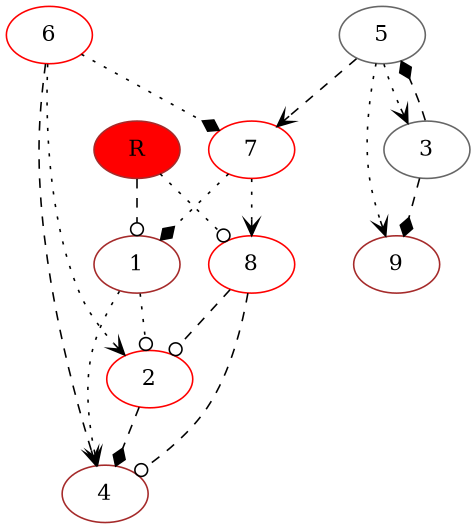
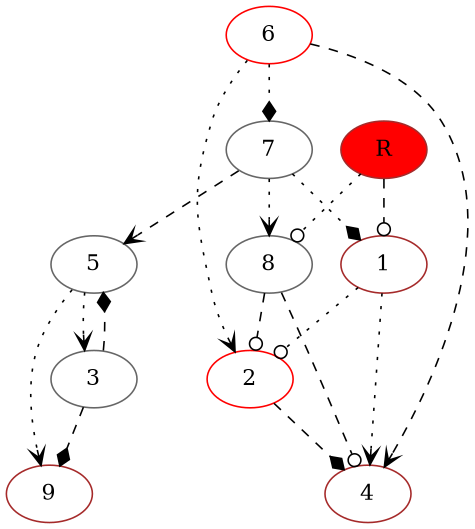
(323, 87) -> (186, 204)
(252, 150) -> (269, 150)
(252, 264) -> (269, 264)
